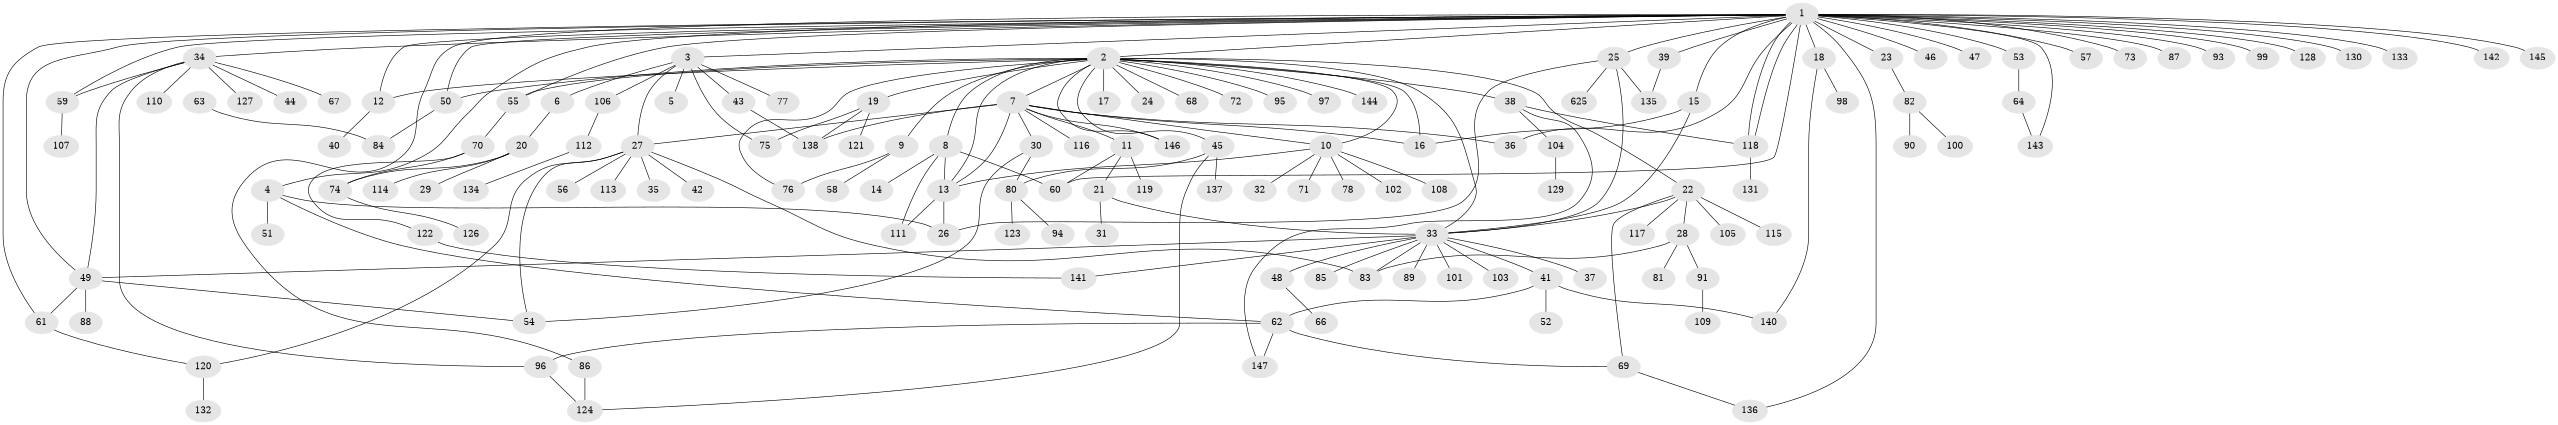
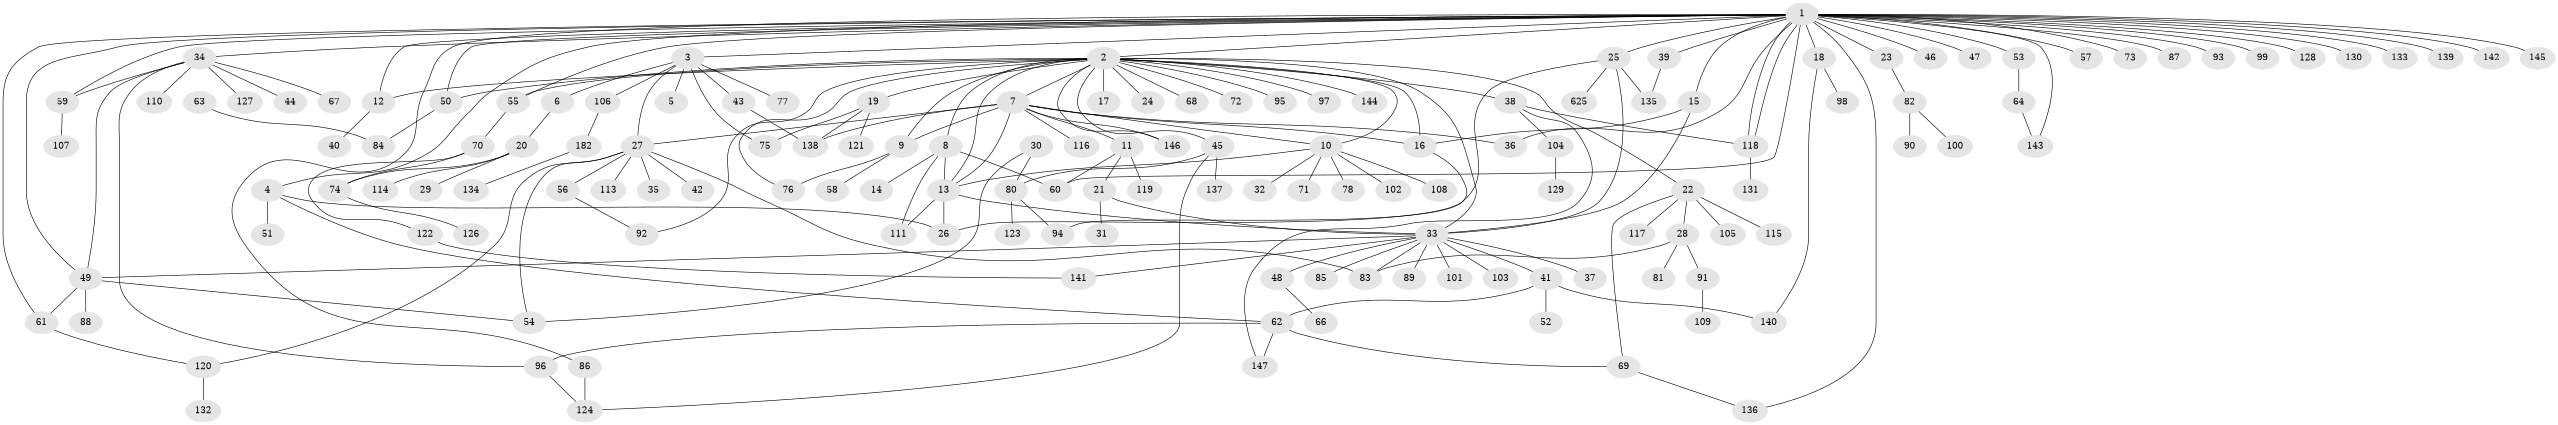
none -> (2446, 58)
(1025, 124) -> (956, 123)
(584, 146) -> (584, 146)
(1591, 217) -> (1118, 217)
none -> (1299, 220)
none -> (642, 235)
